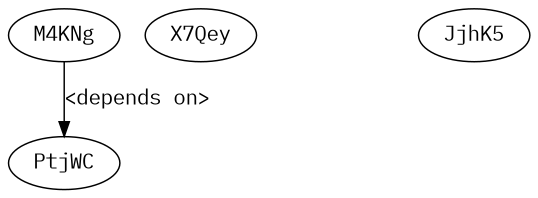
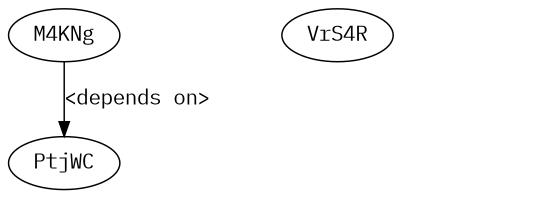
(201, 35) -> none
none -> (338, 35)
(474, 35) -> none
